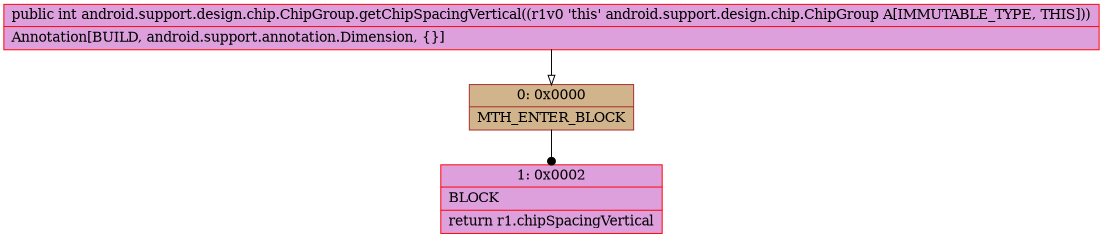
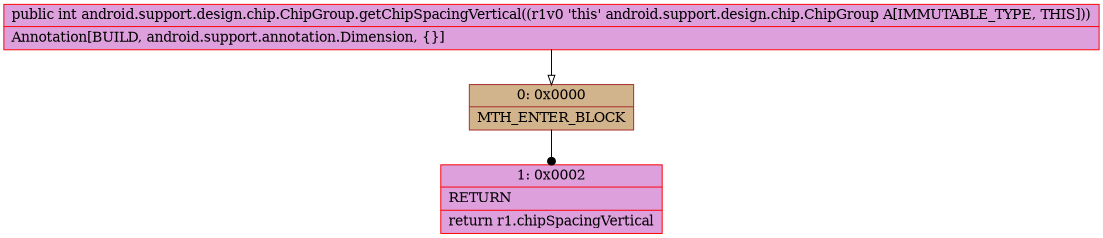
(474, 198) -> (480, 198)
